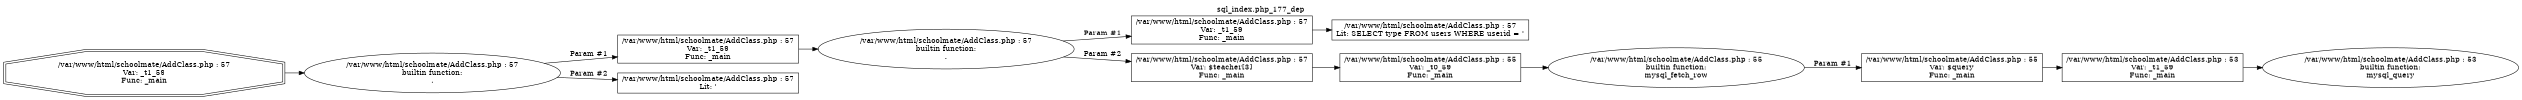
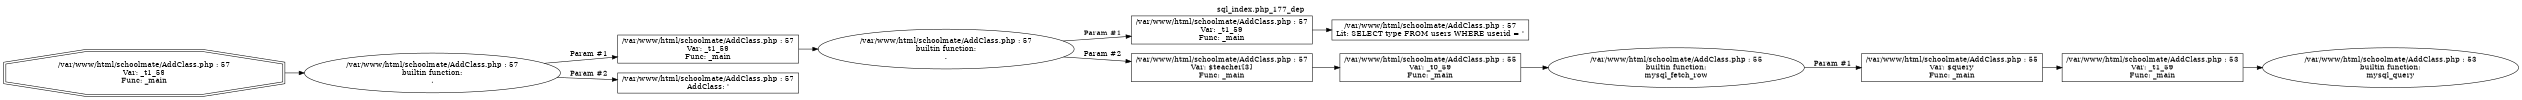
(708, 83) -> (708, 83)
